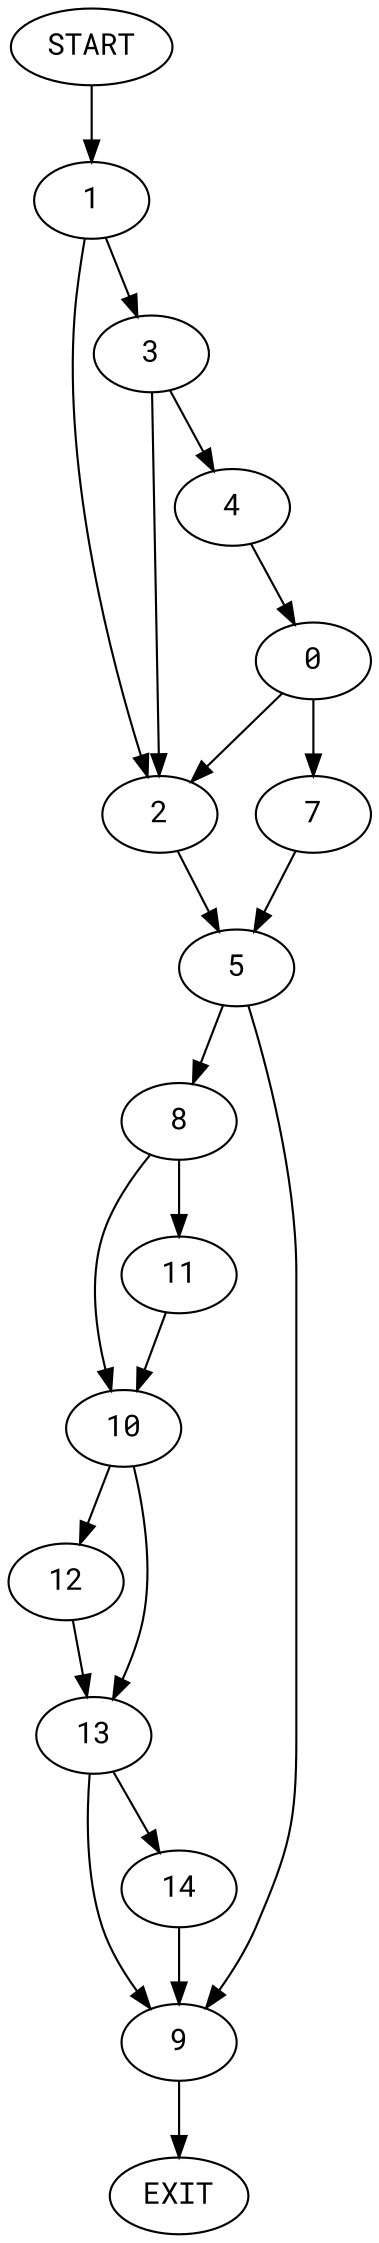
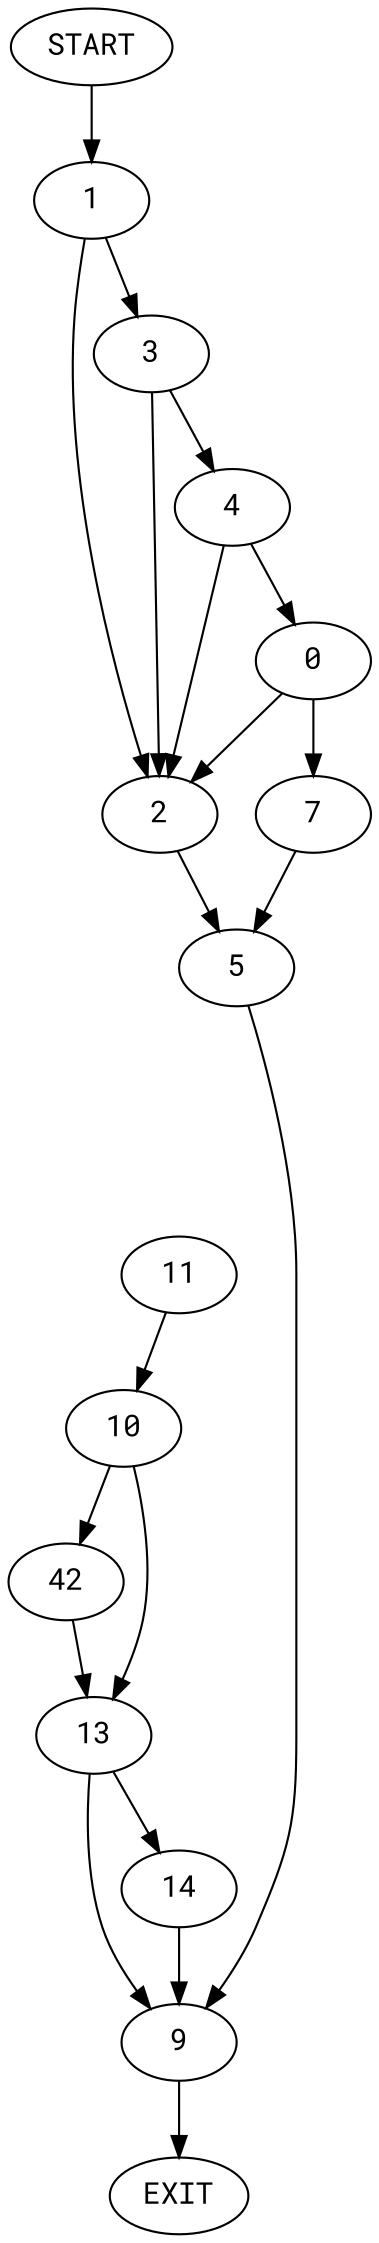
none -> (199, 650)
(179, 1121) -> none
(66, 1582) -> (66, 1582)
